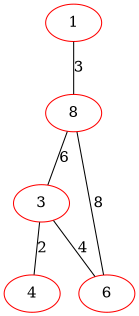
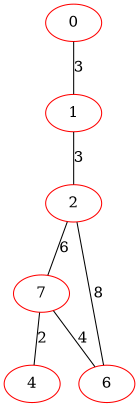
none -> (74, 23)
(74, 113) -> (74, 203)
(42, 203) -> (42, 294)
